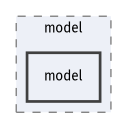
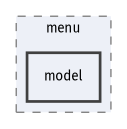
(64, 29) -> (64, 29)
